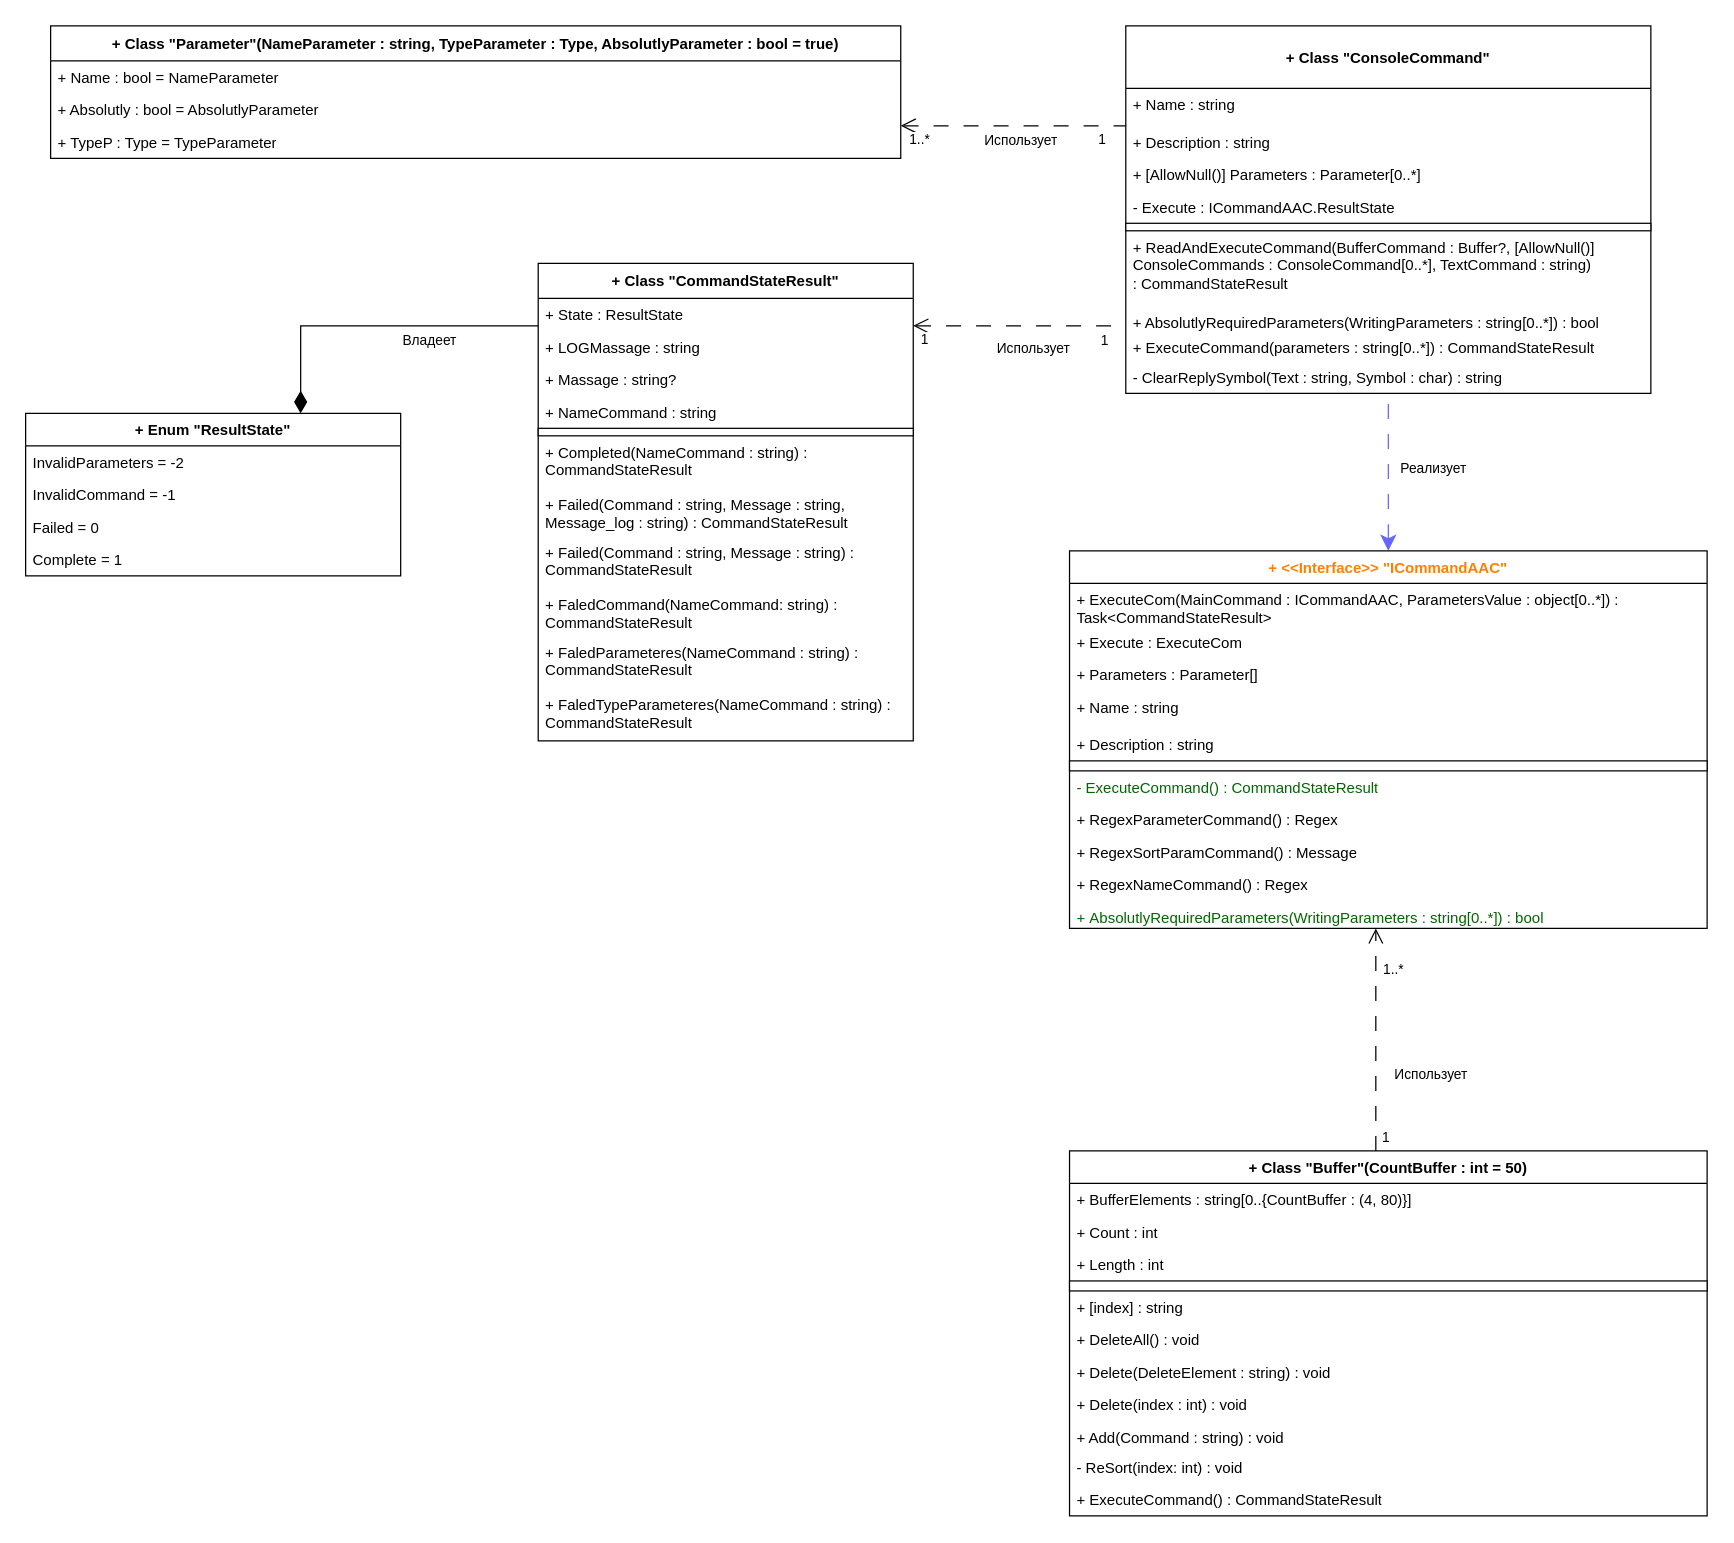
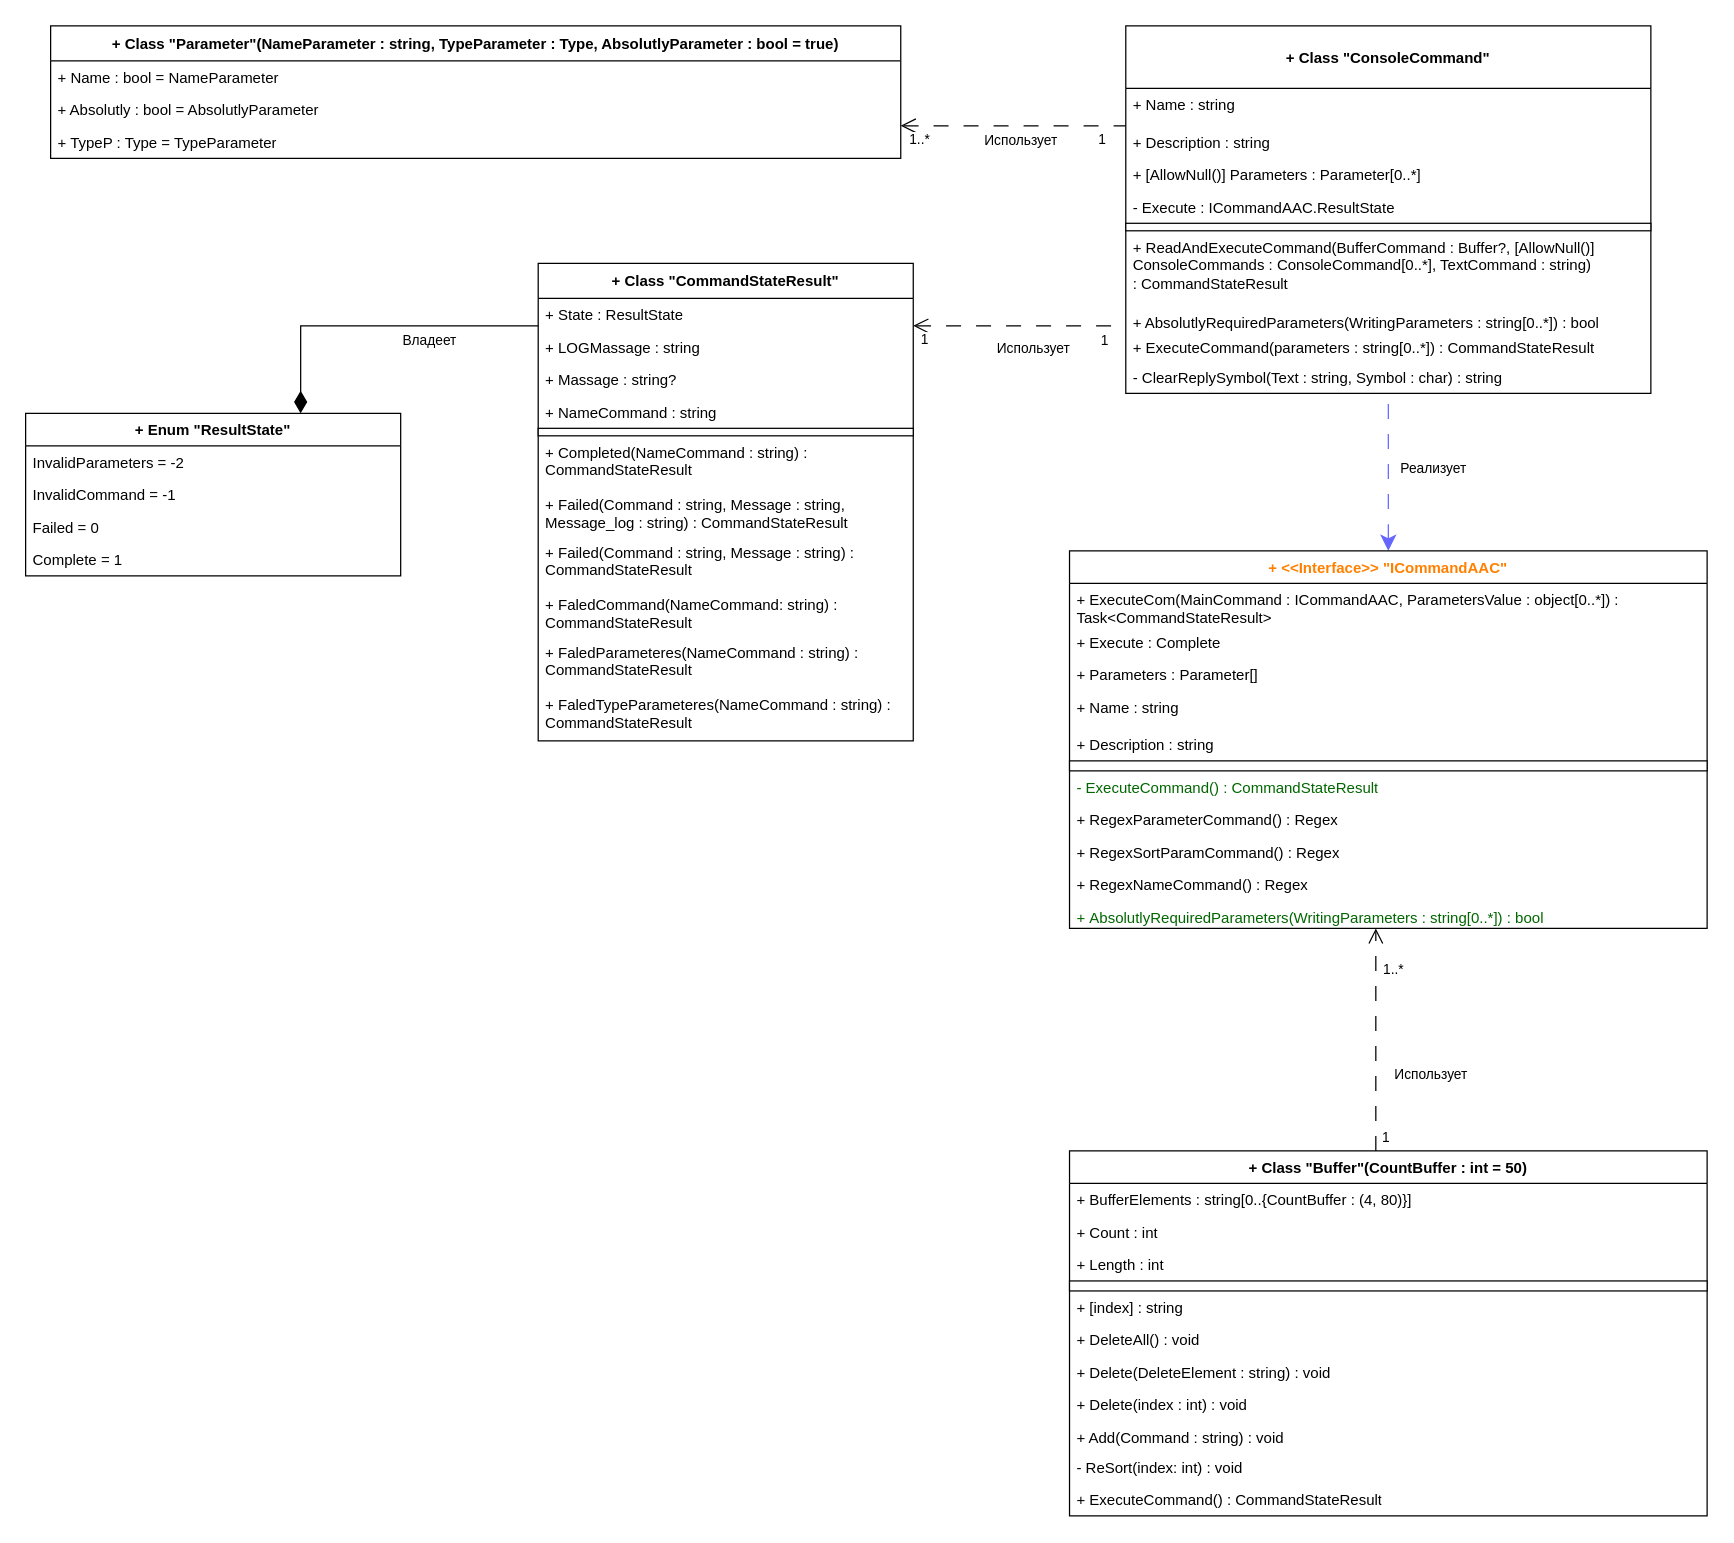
(1161, 643) -> (1151, 643)
(1216, 853) -> (1208, 853)
